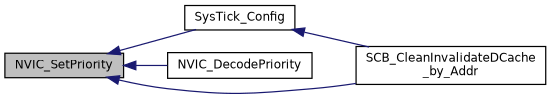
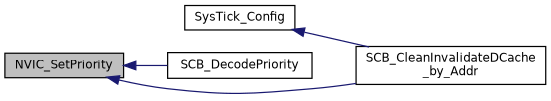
(158, 40) -> none
(240, 65) -> (240, 65)
